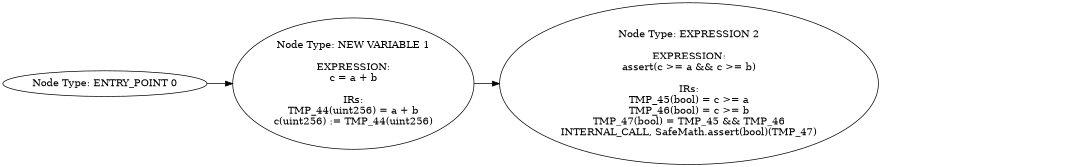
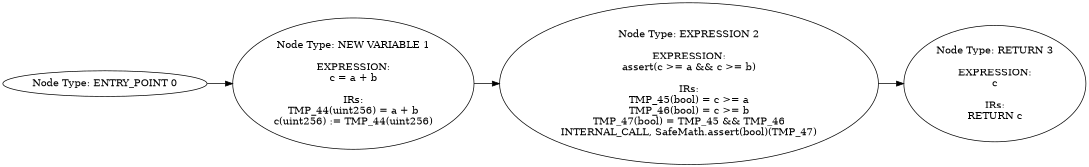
none -> (995, 84)
